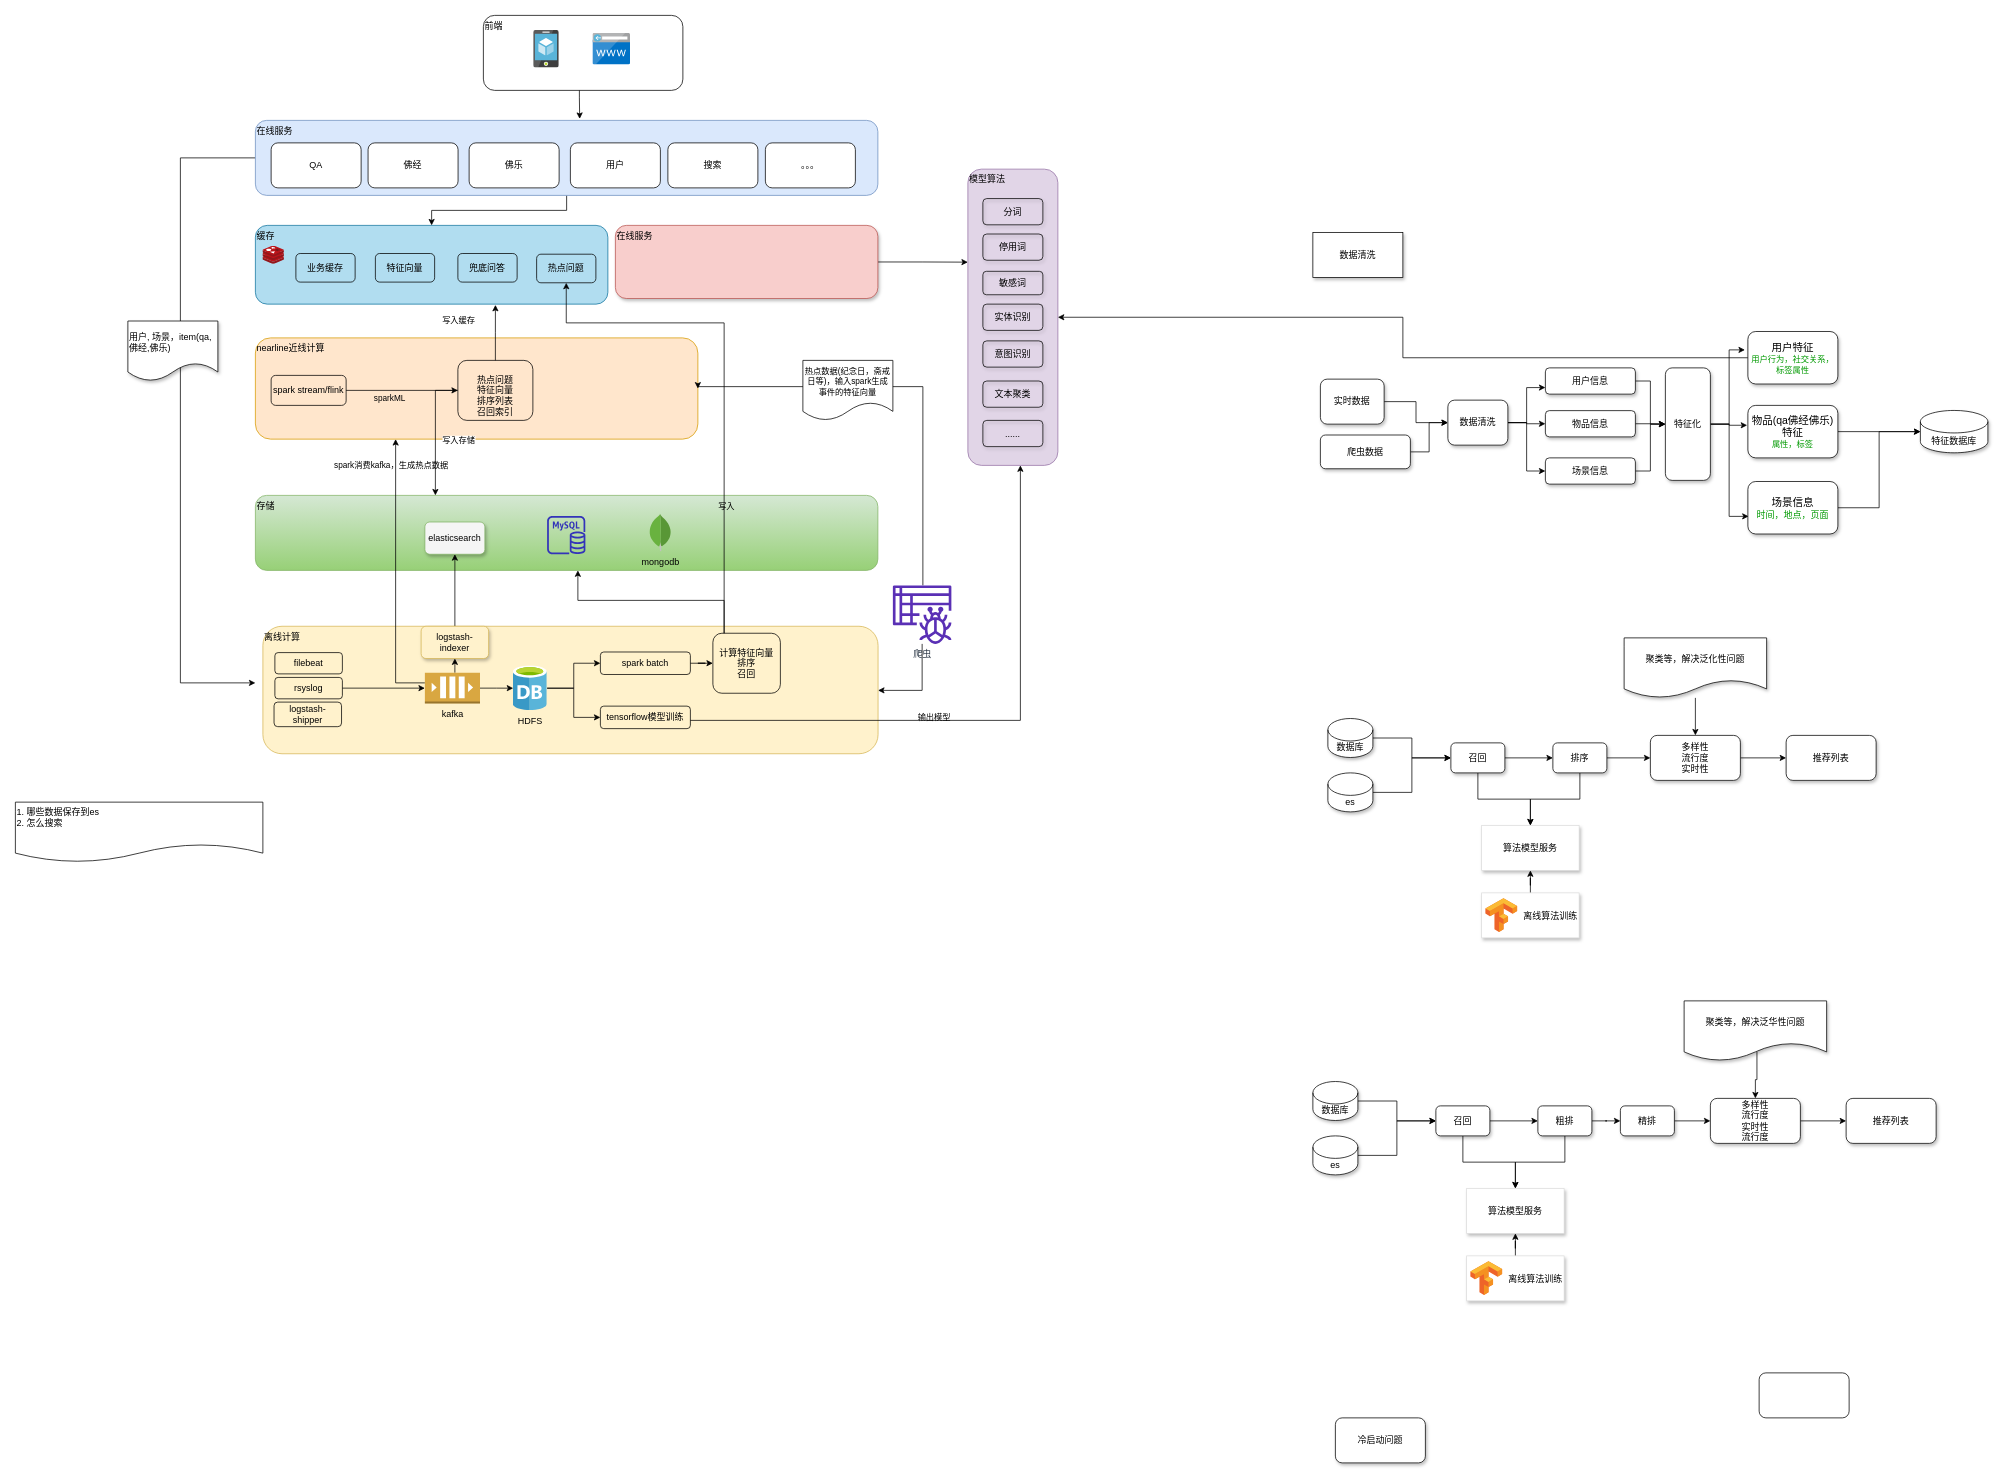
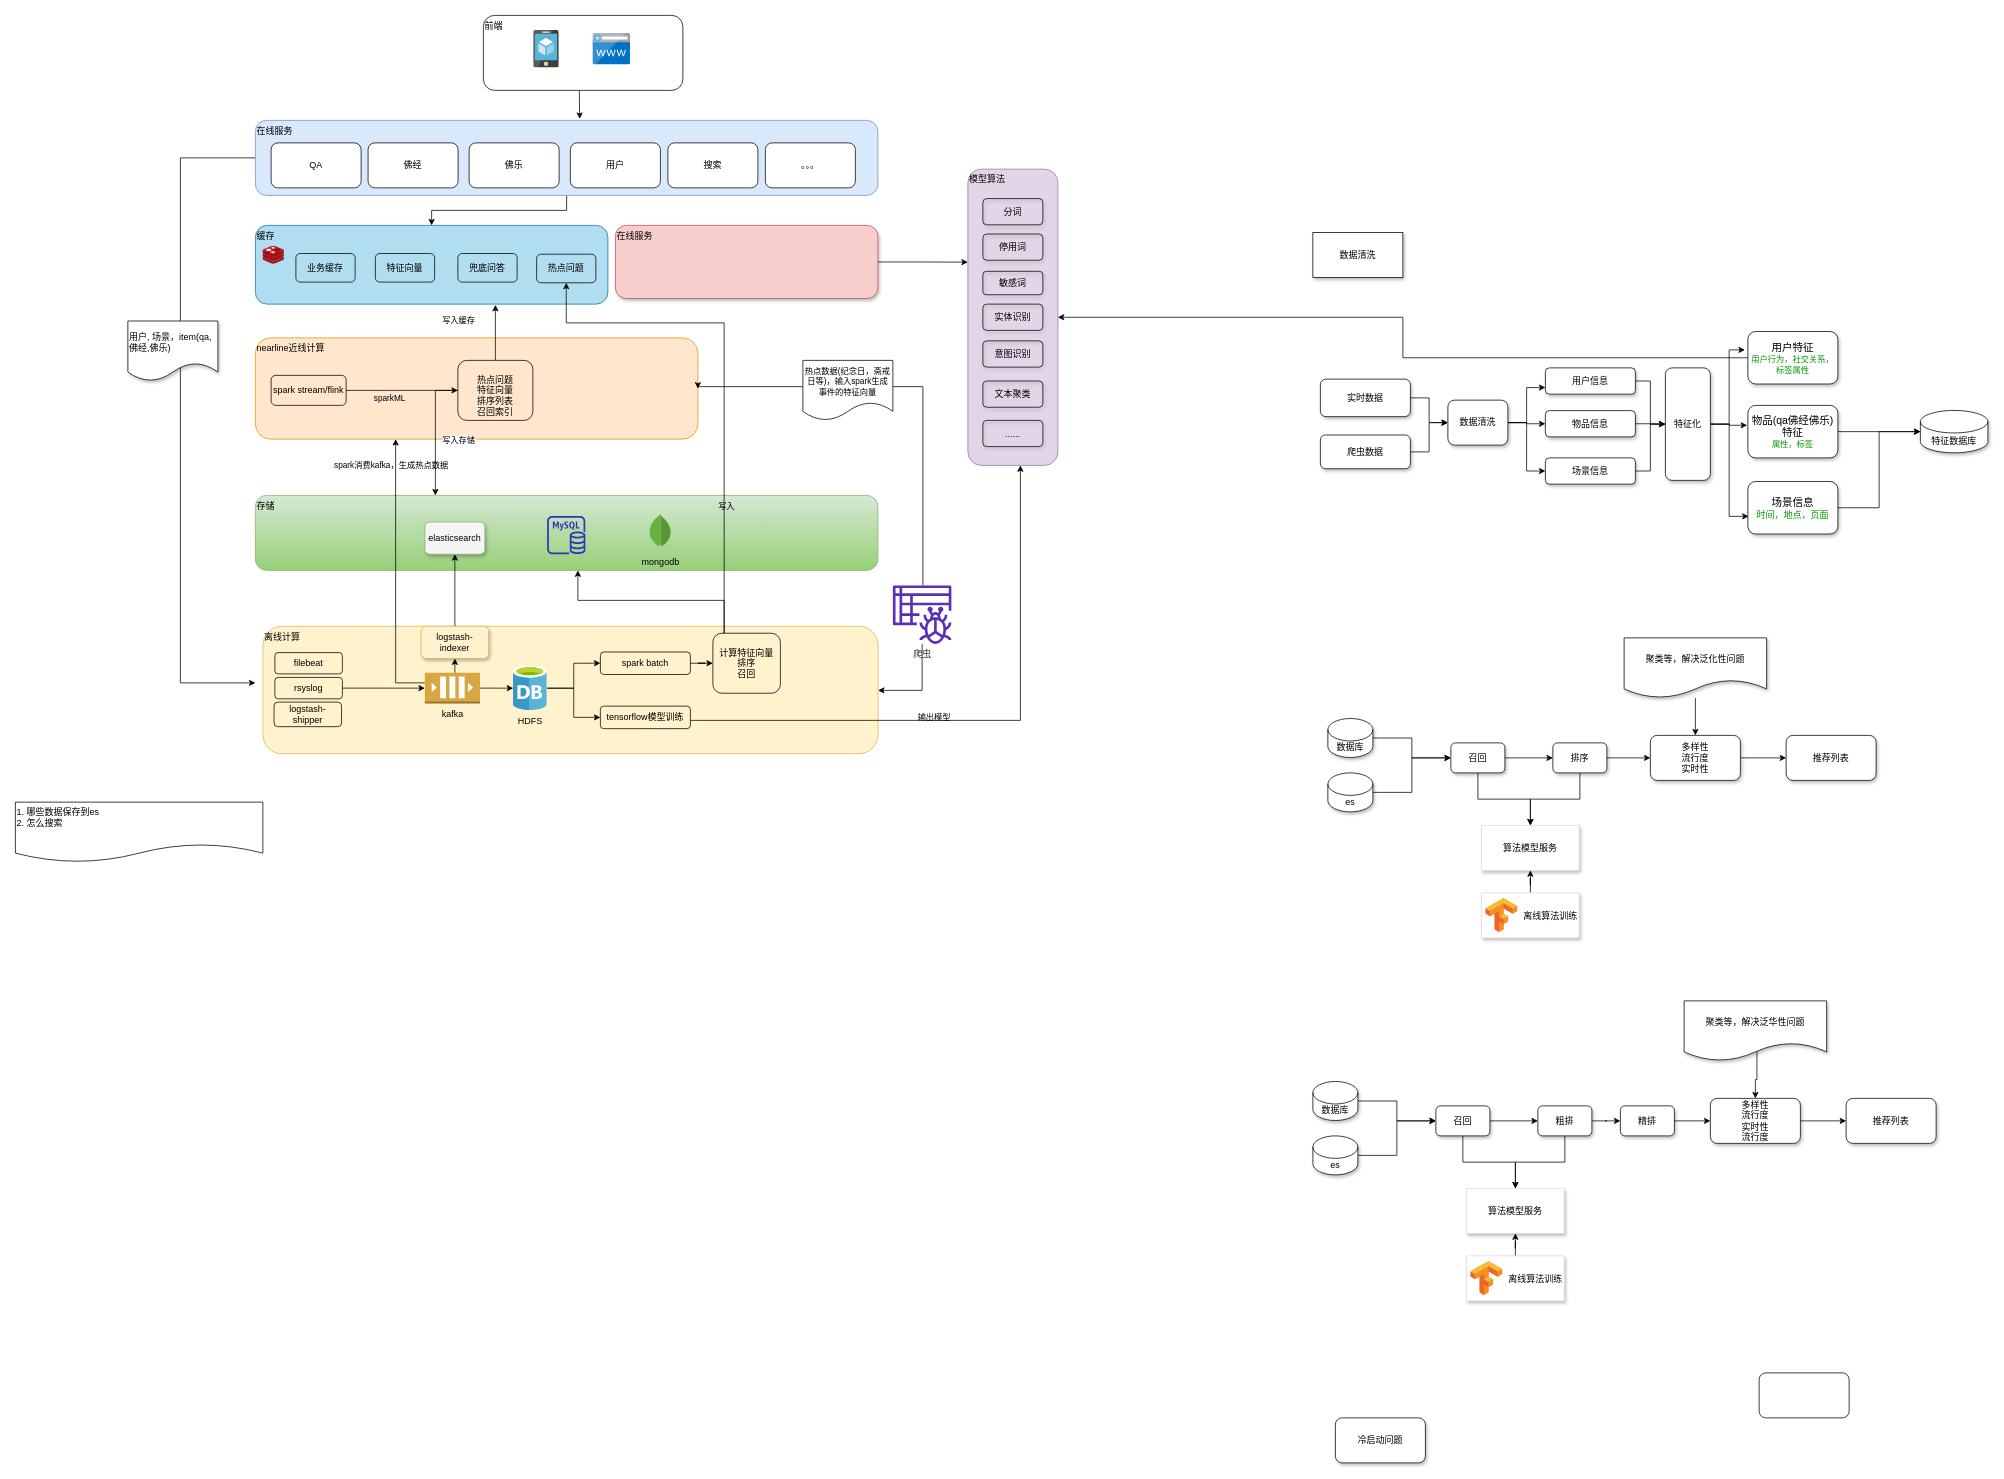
(1352, 402) -> (1365, 398)
